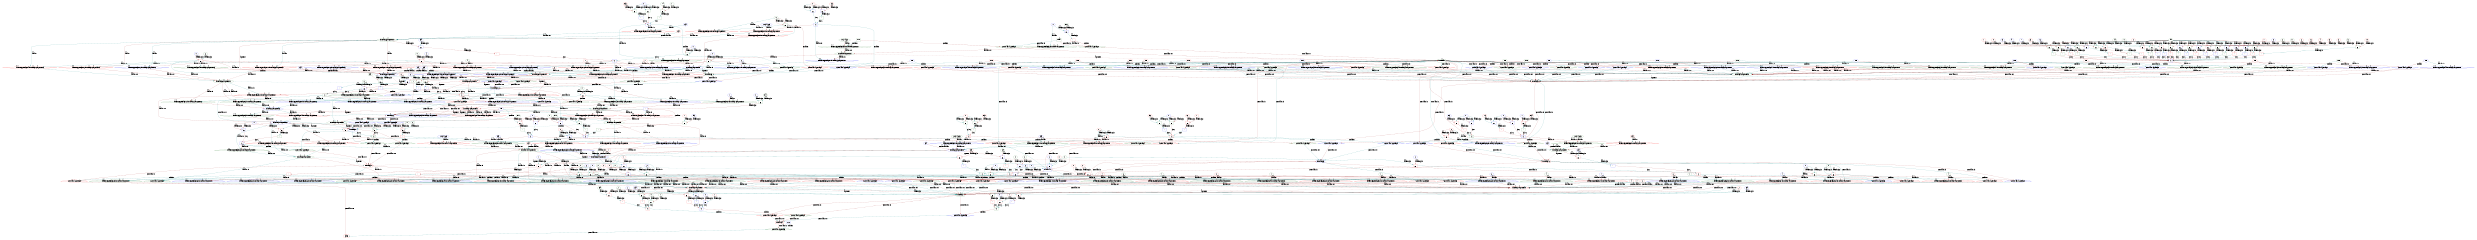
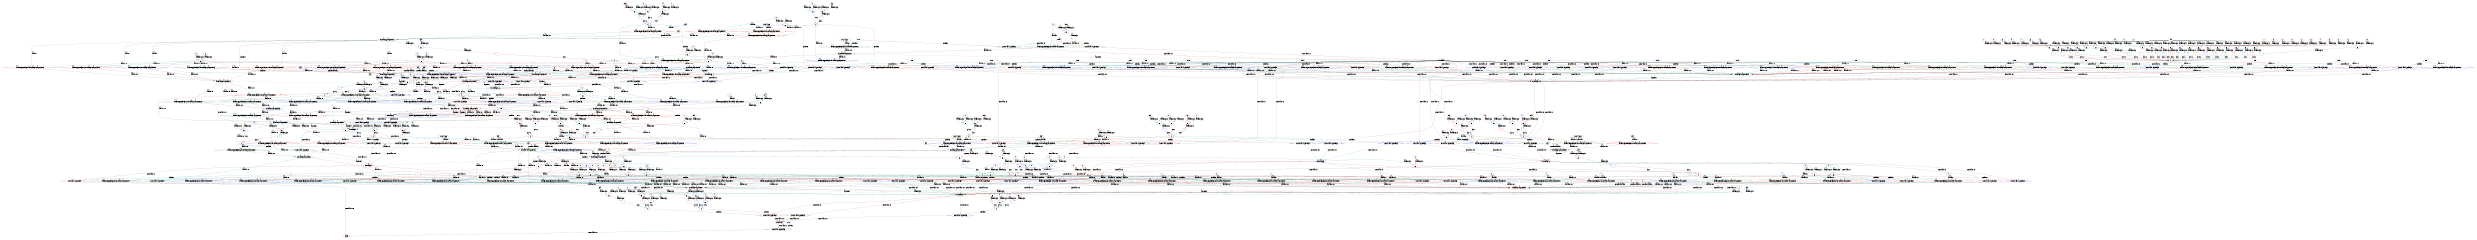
(1729, 71) -> none
